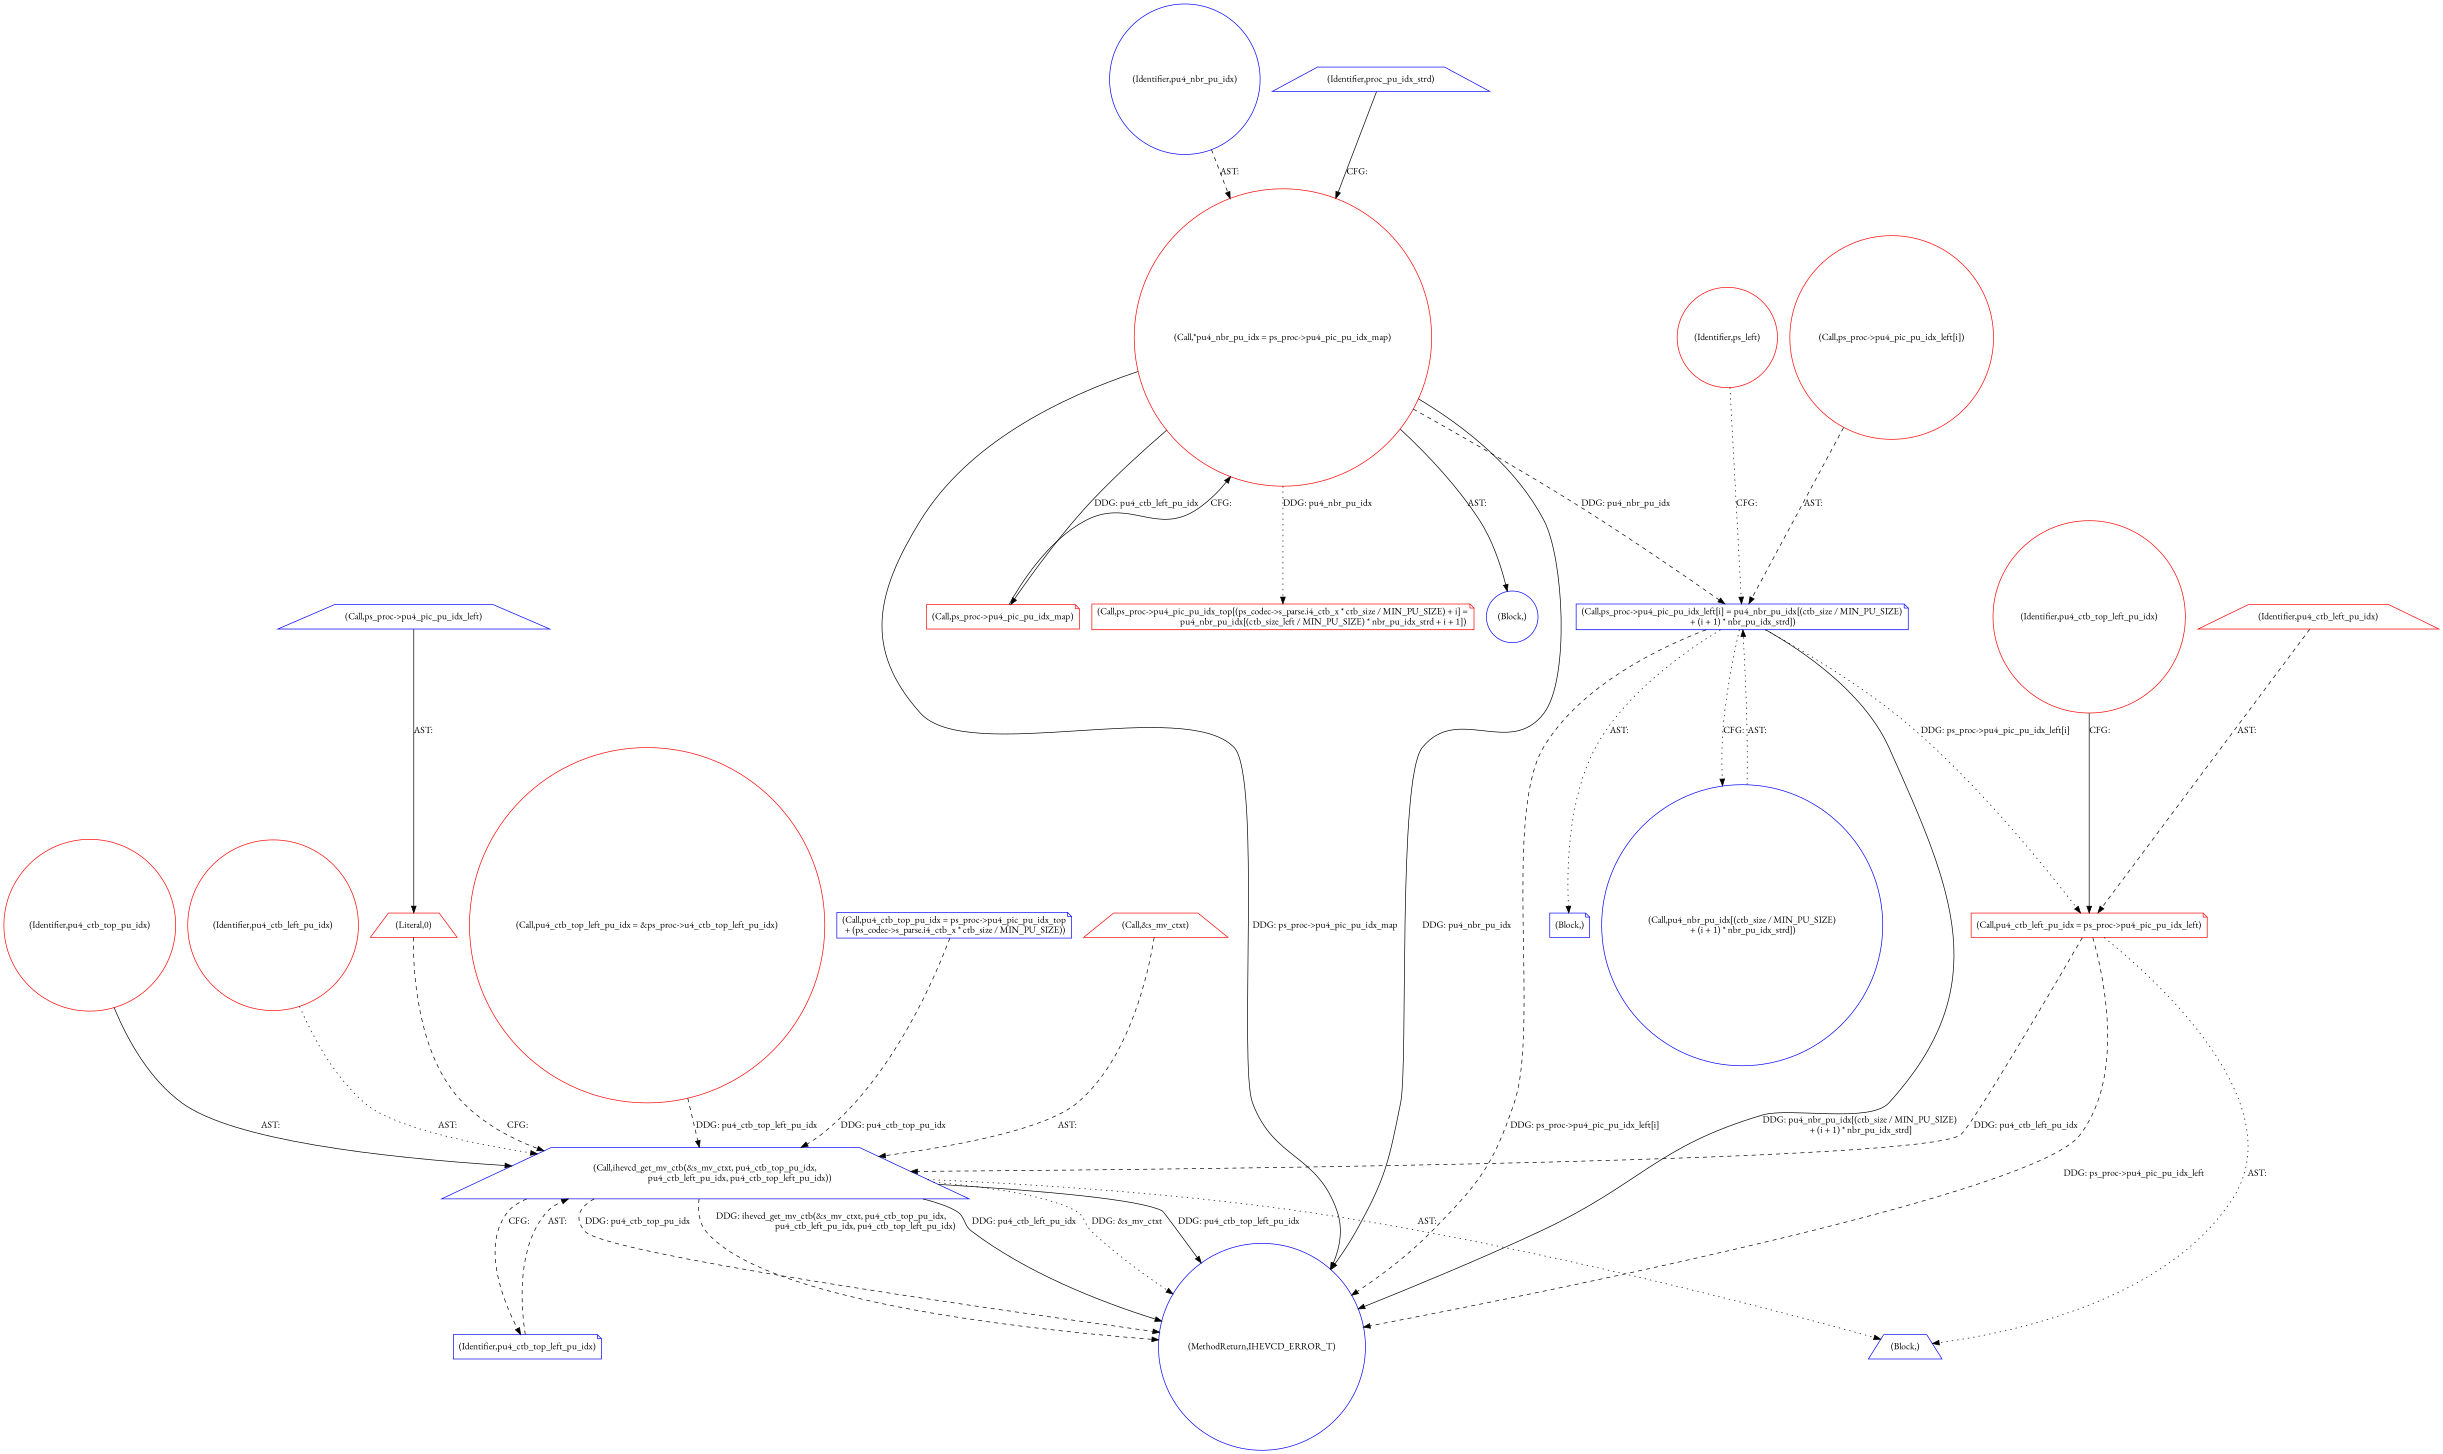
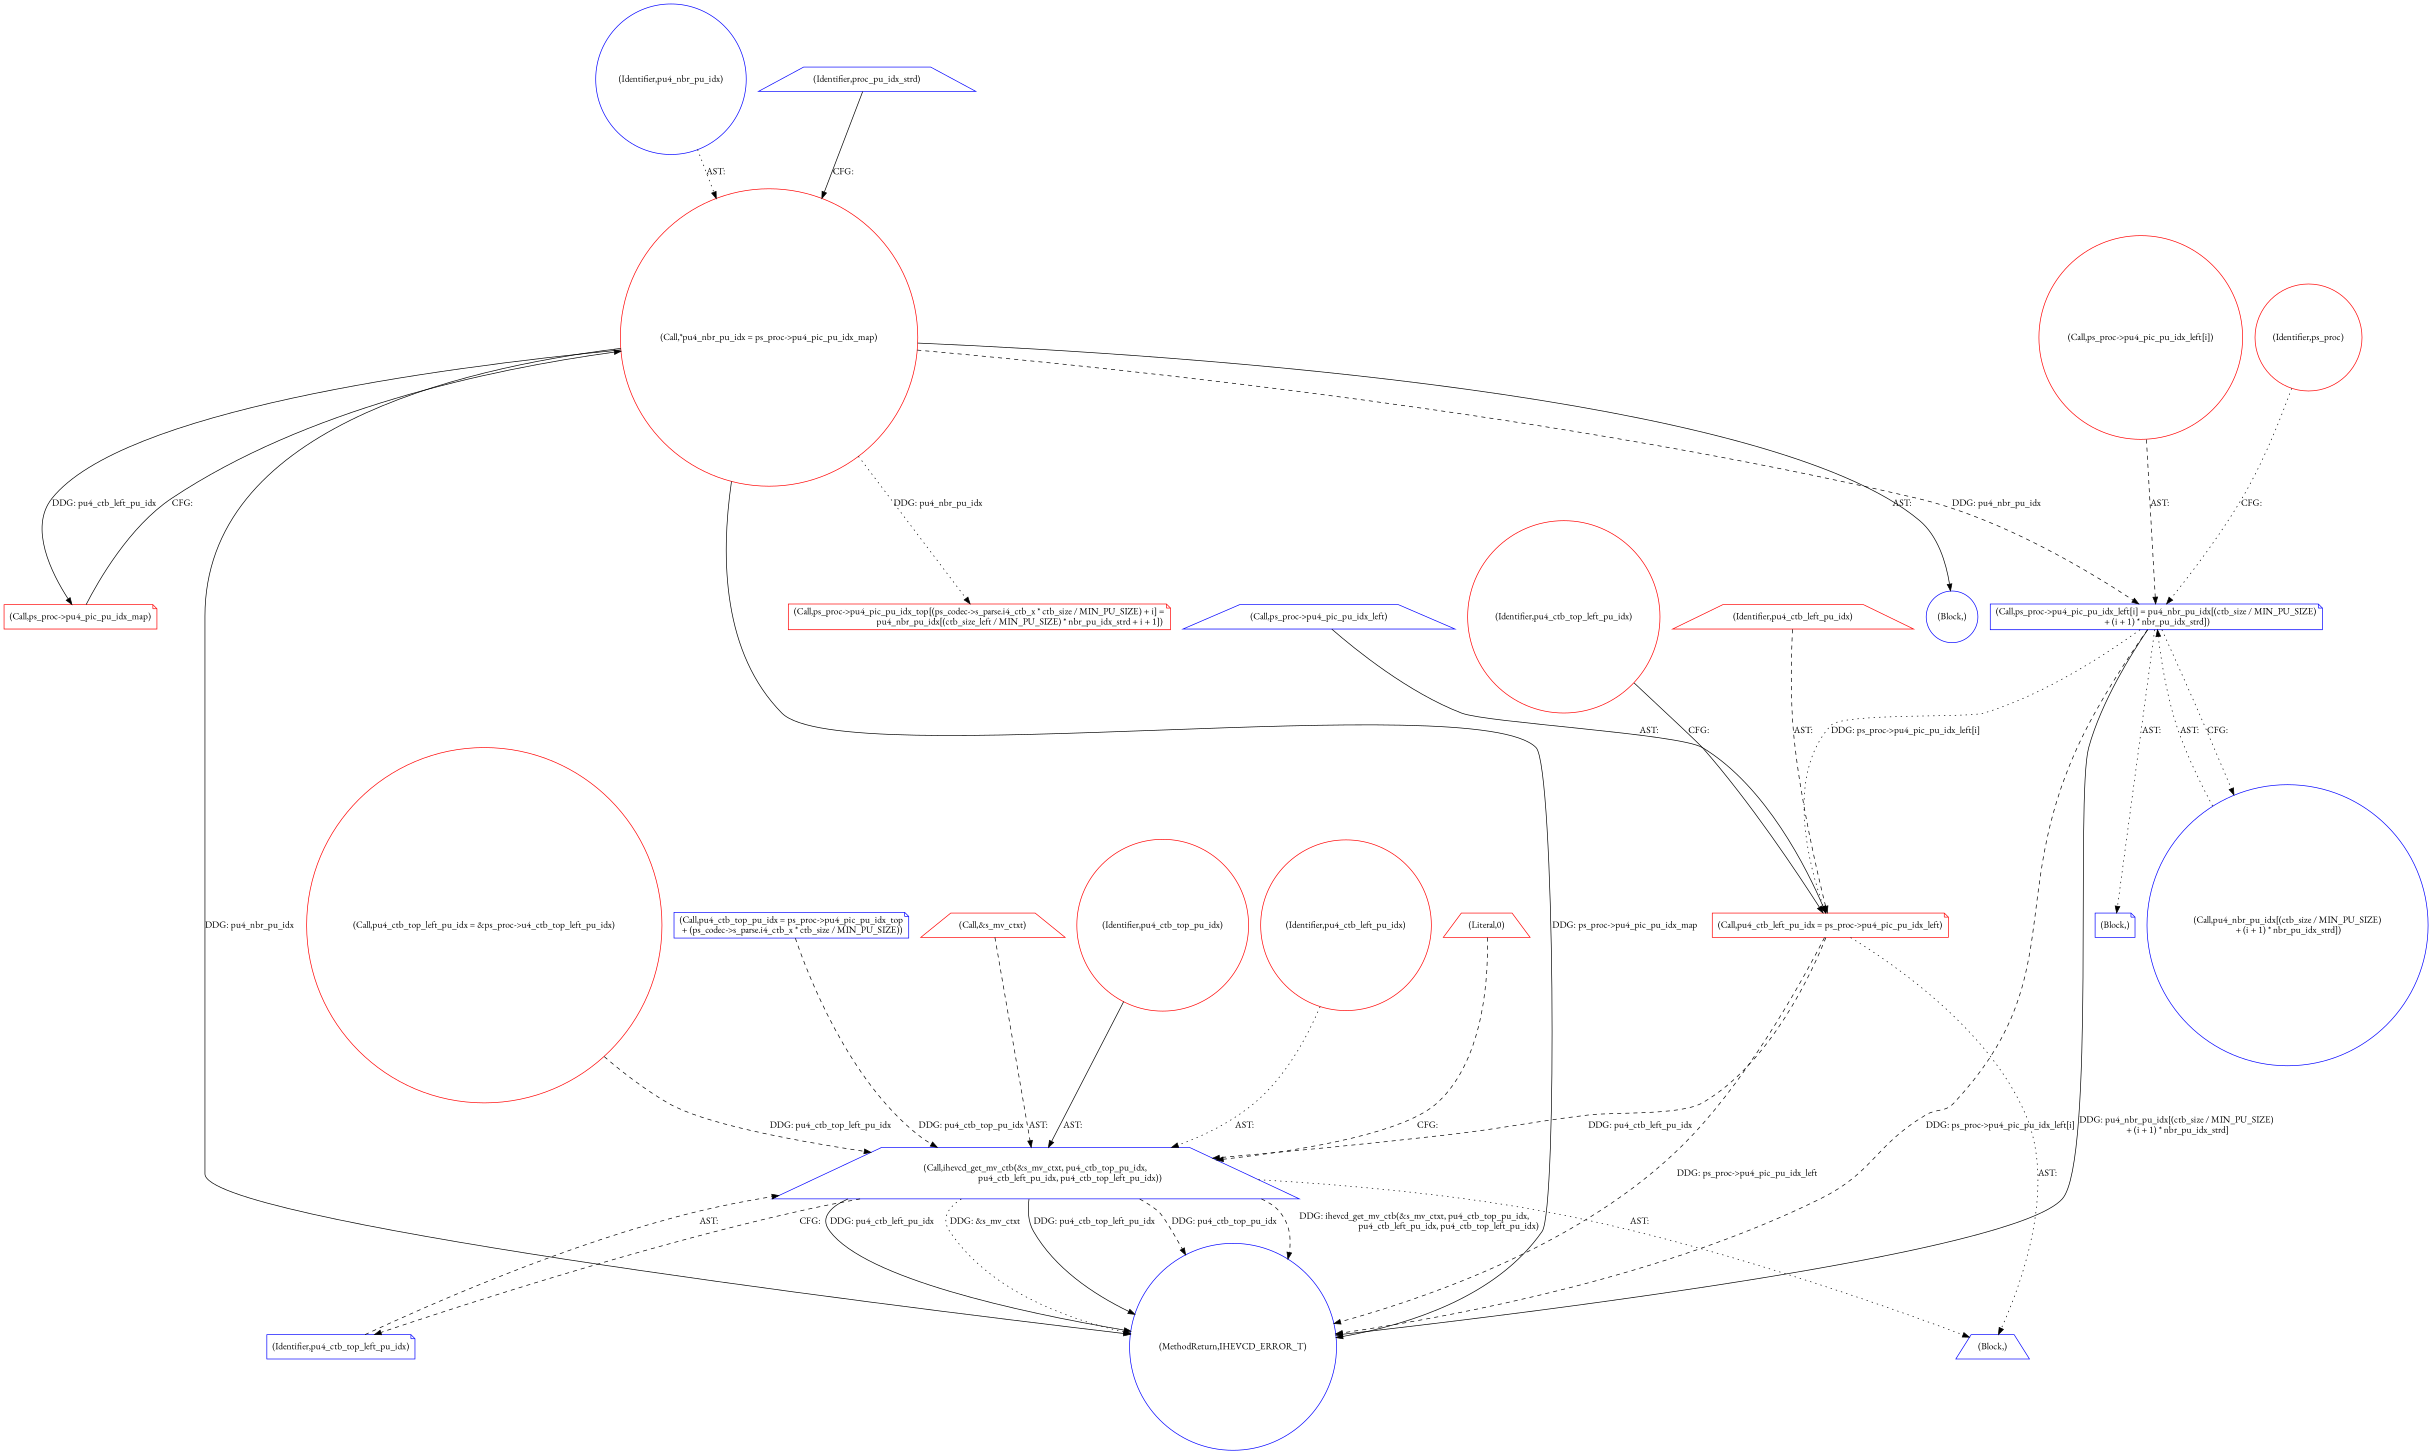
(1220, 171) -> (706, 171)
(1727, 337) -> (2309, 337)
(414, 768) -> (1606, 731)
